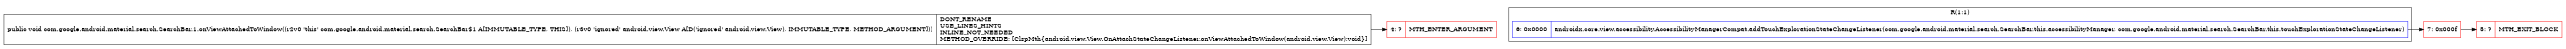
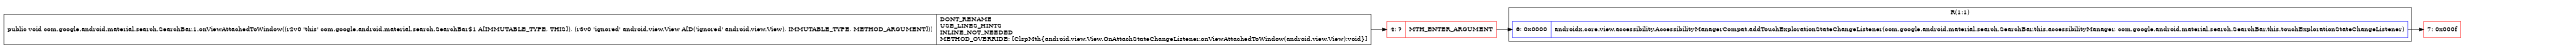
none -> (1502, 29)
(2519, 29) -> none
